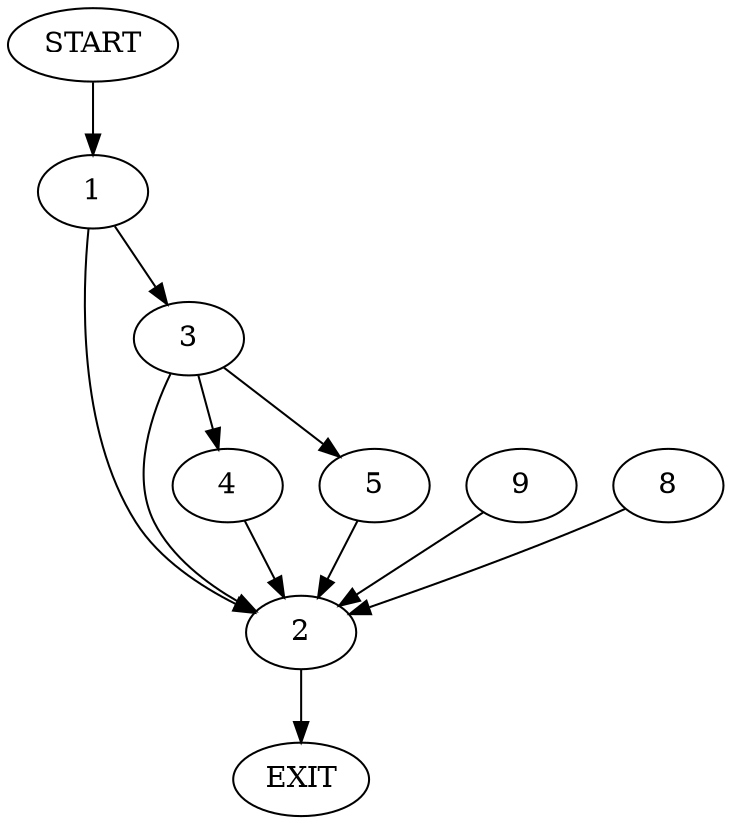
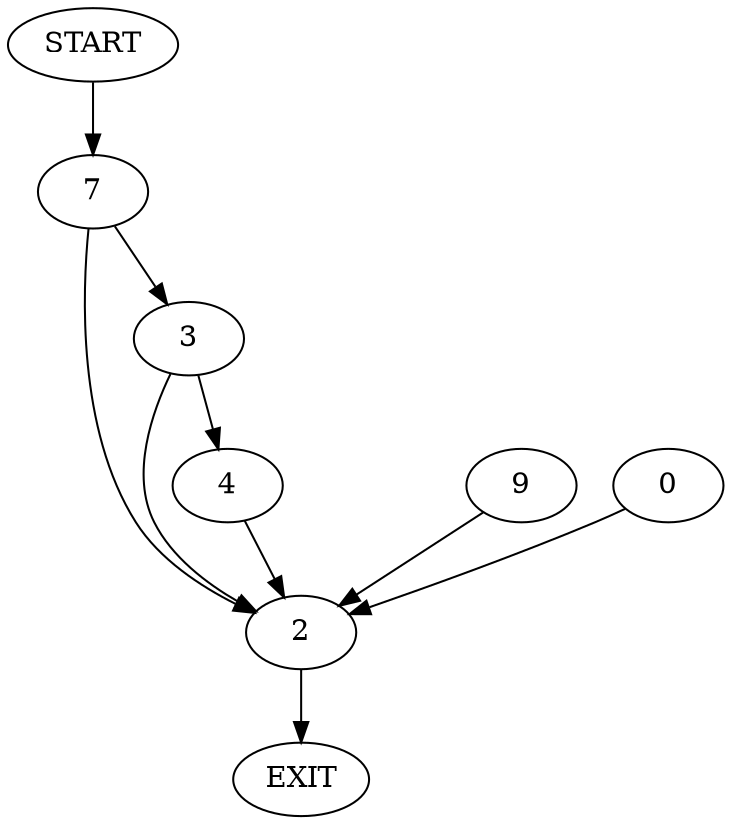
(93, 192) -> (93, 192)
(375, 486) -> none
(668, 486) -> (668, 486)
